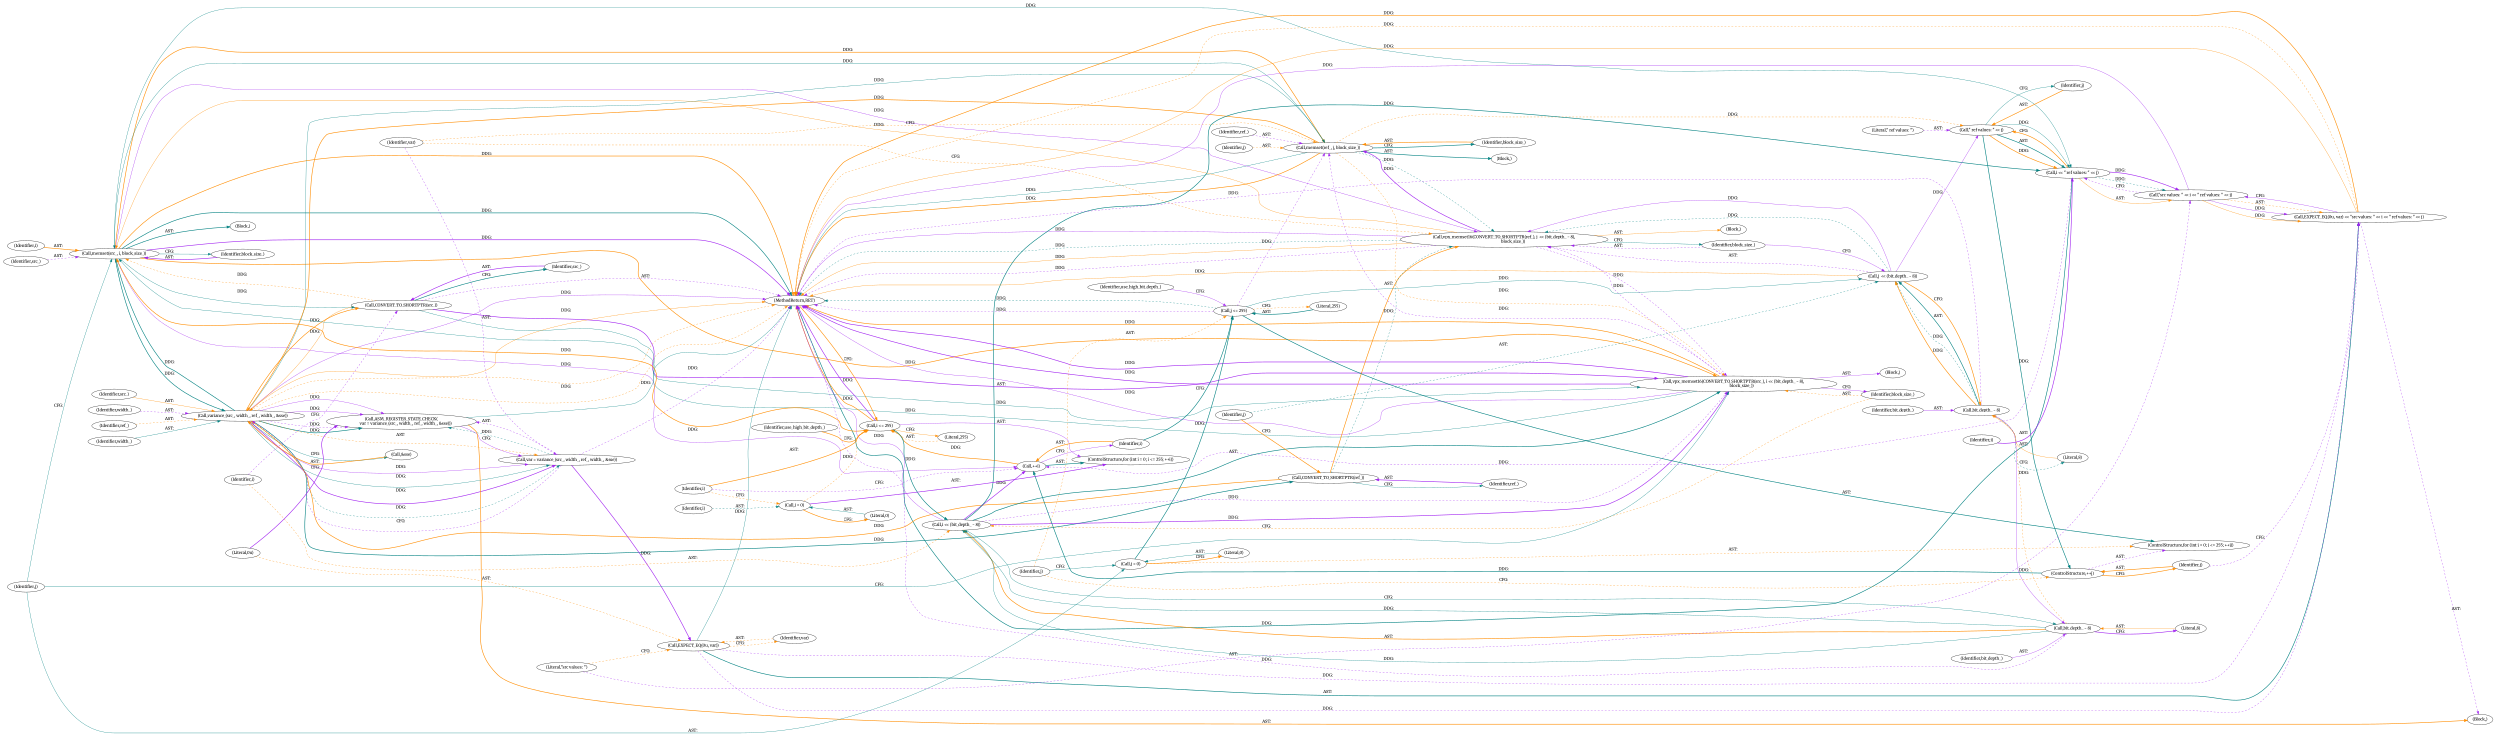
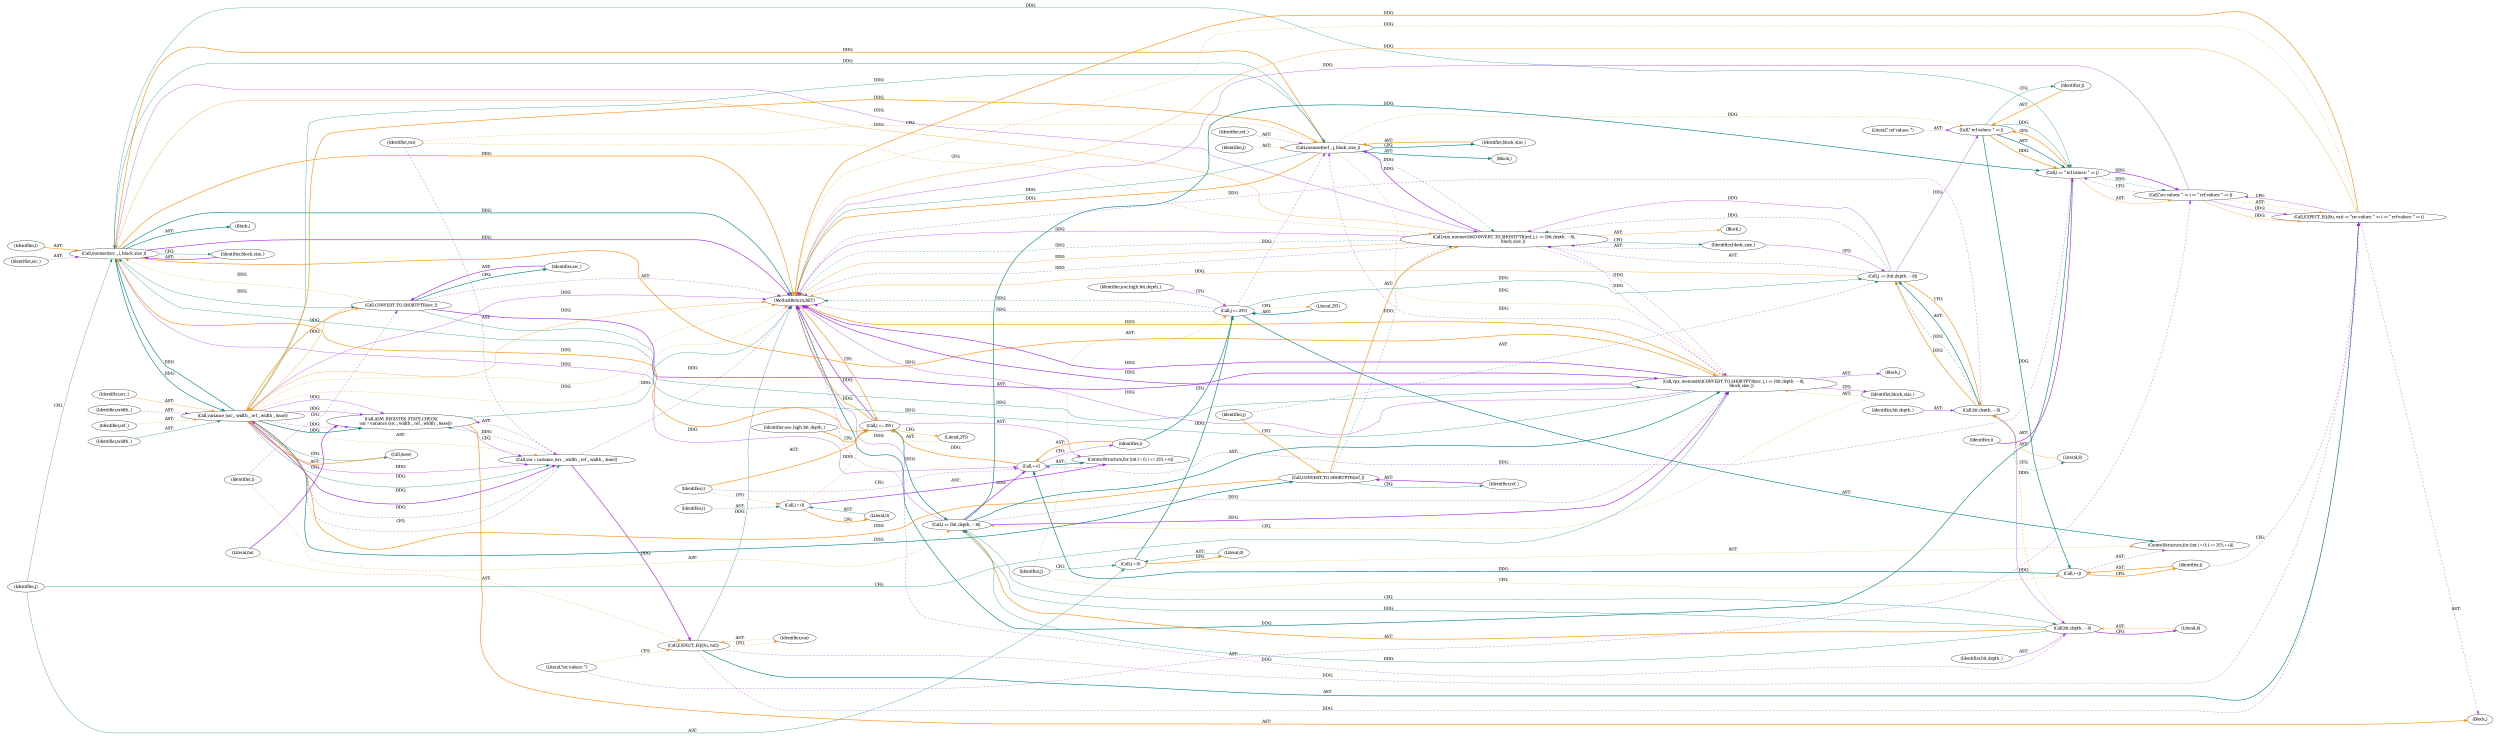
(2073, 574) -> (2073, 574)
